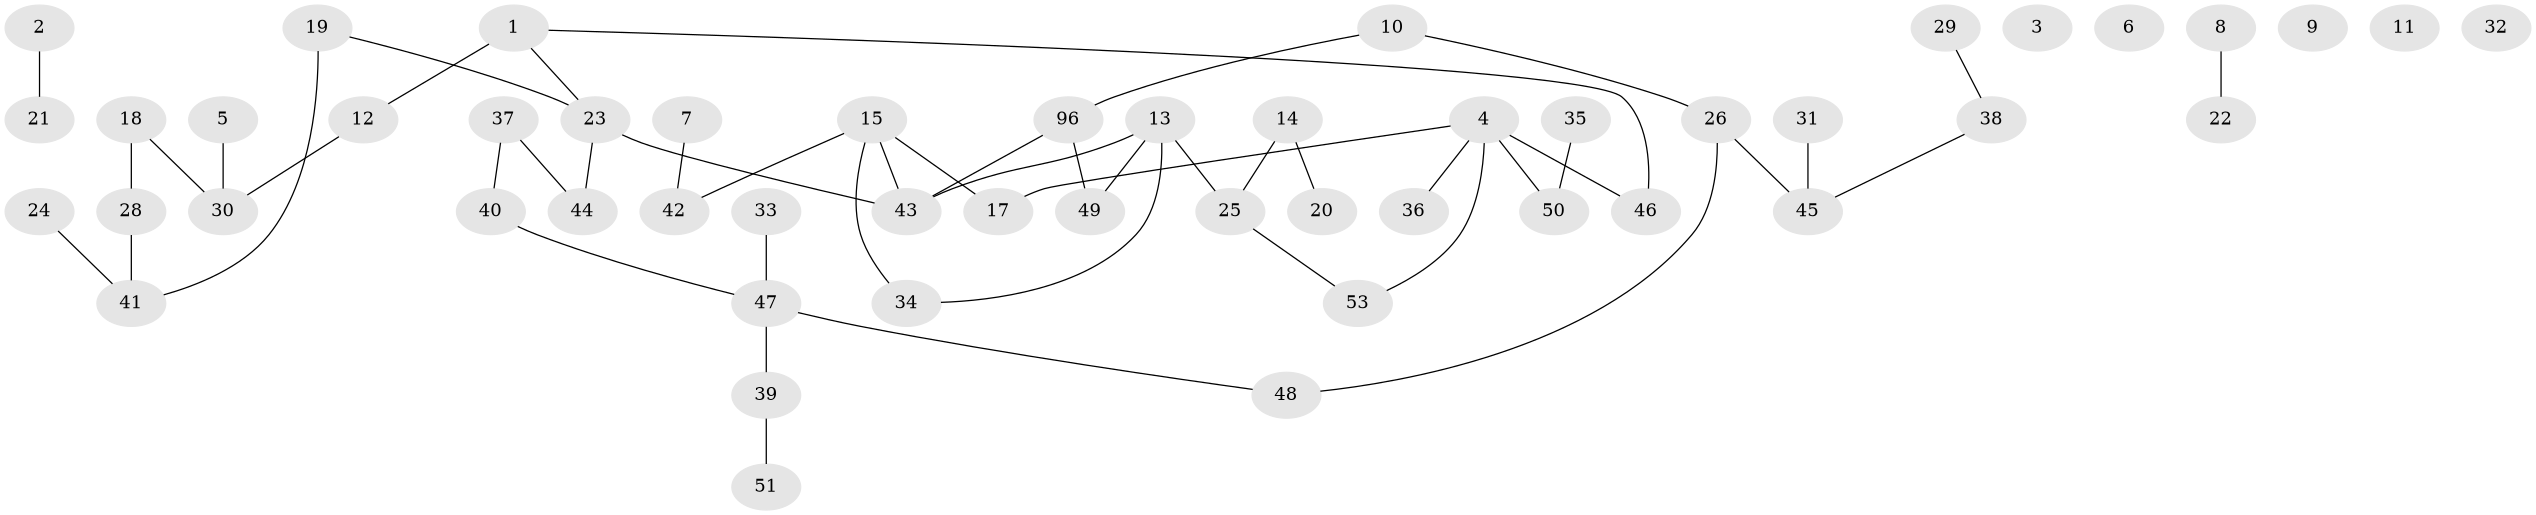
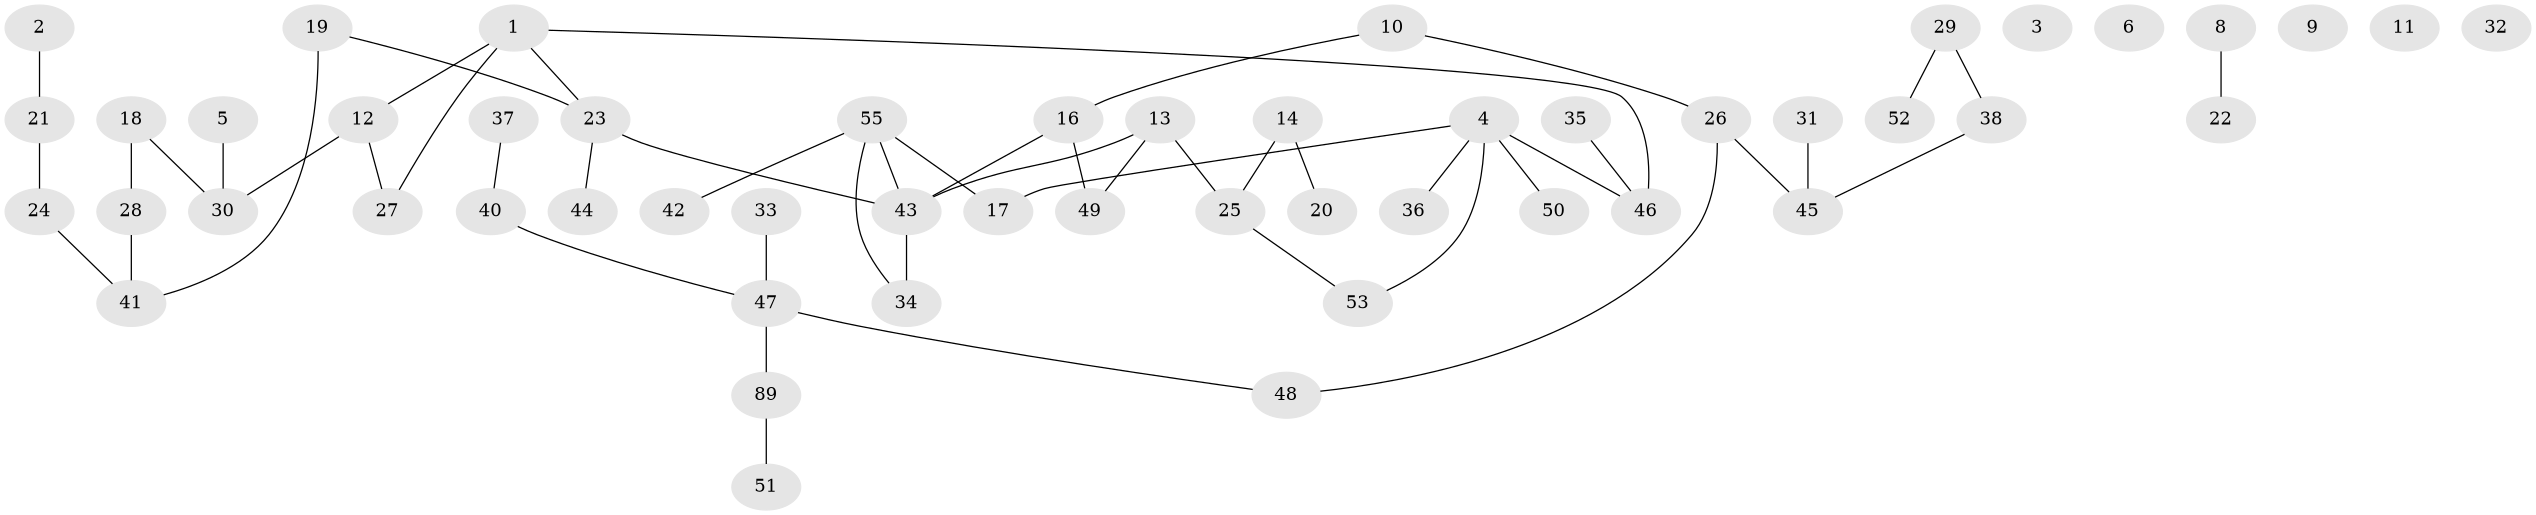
(687, 120) -> none
(872, 120) -> (872, 120)
(1068, 120) -> (1068, 120)
none -> (1900, 120)
(1567, 158) -> (1611, 166)
none -> (40, 166)
(543, 166) -> none
none -> (388, 212)
(1090, 268) -> (907, 258)
(766, 395) -> (766, 395)
